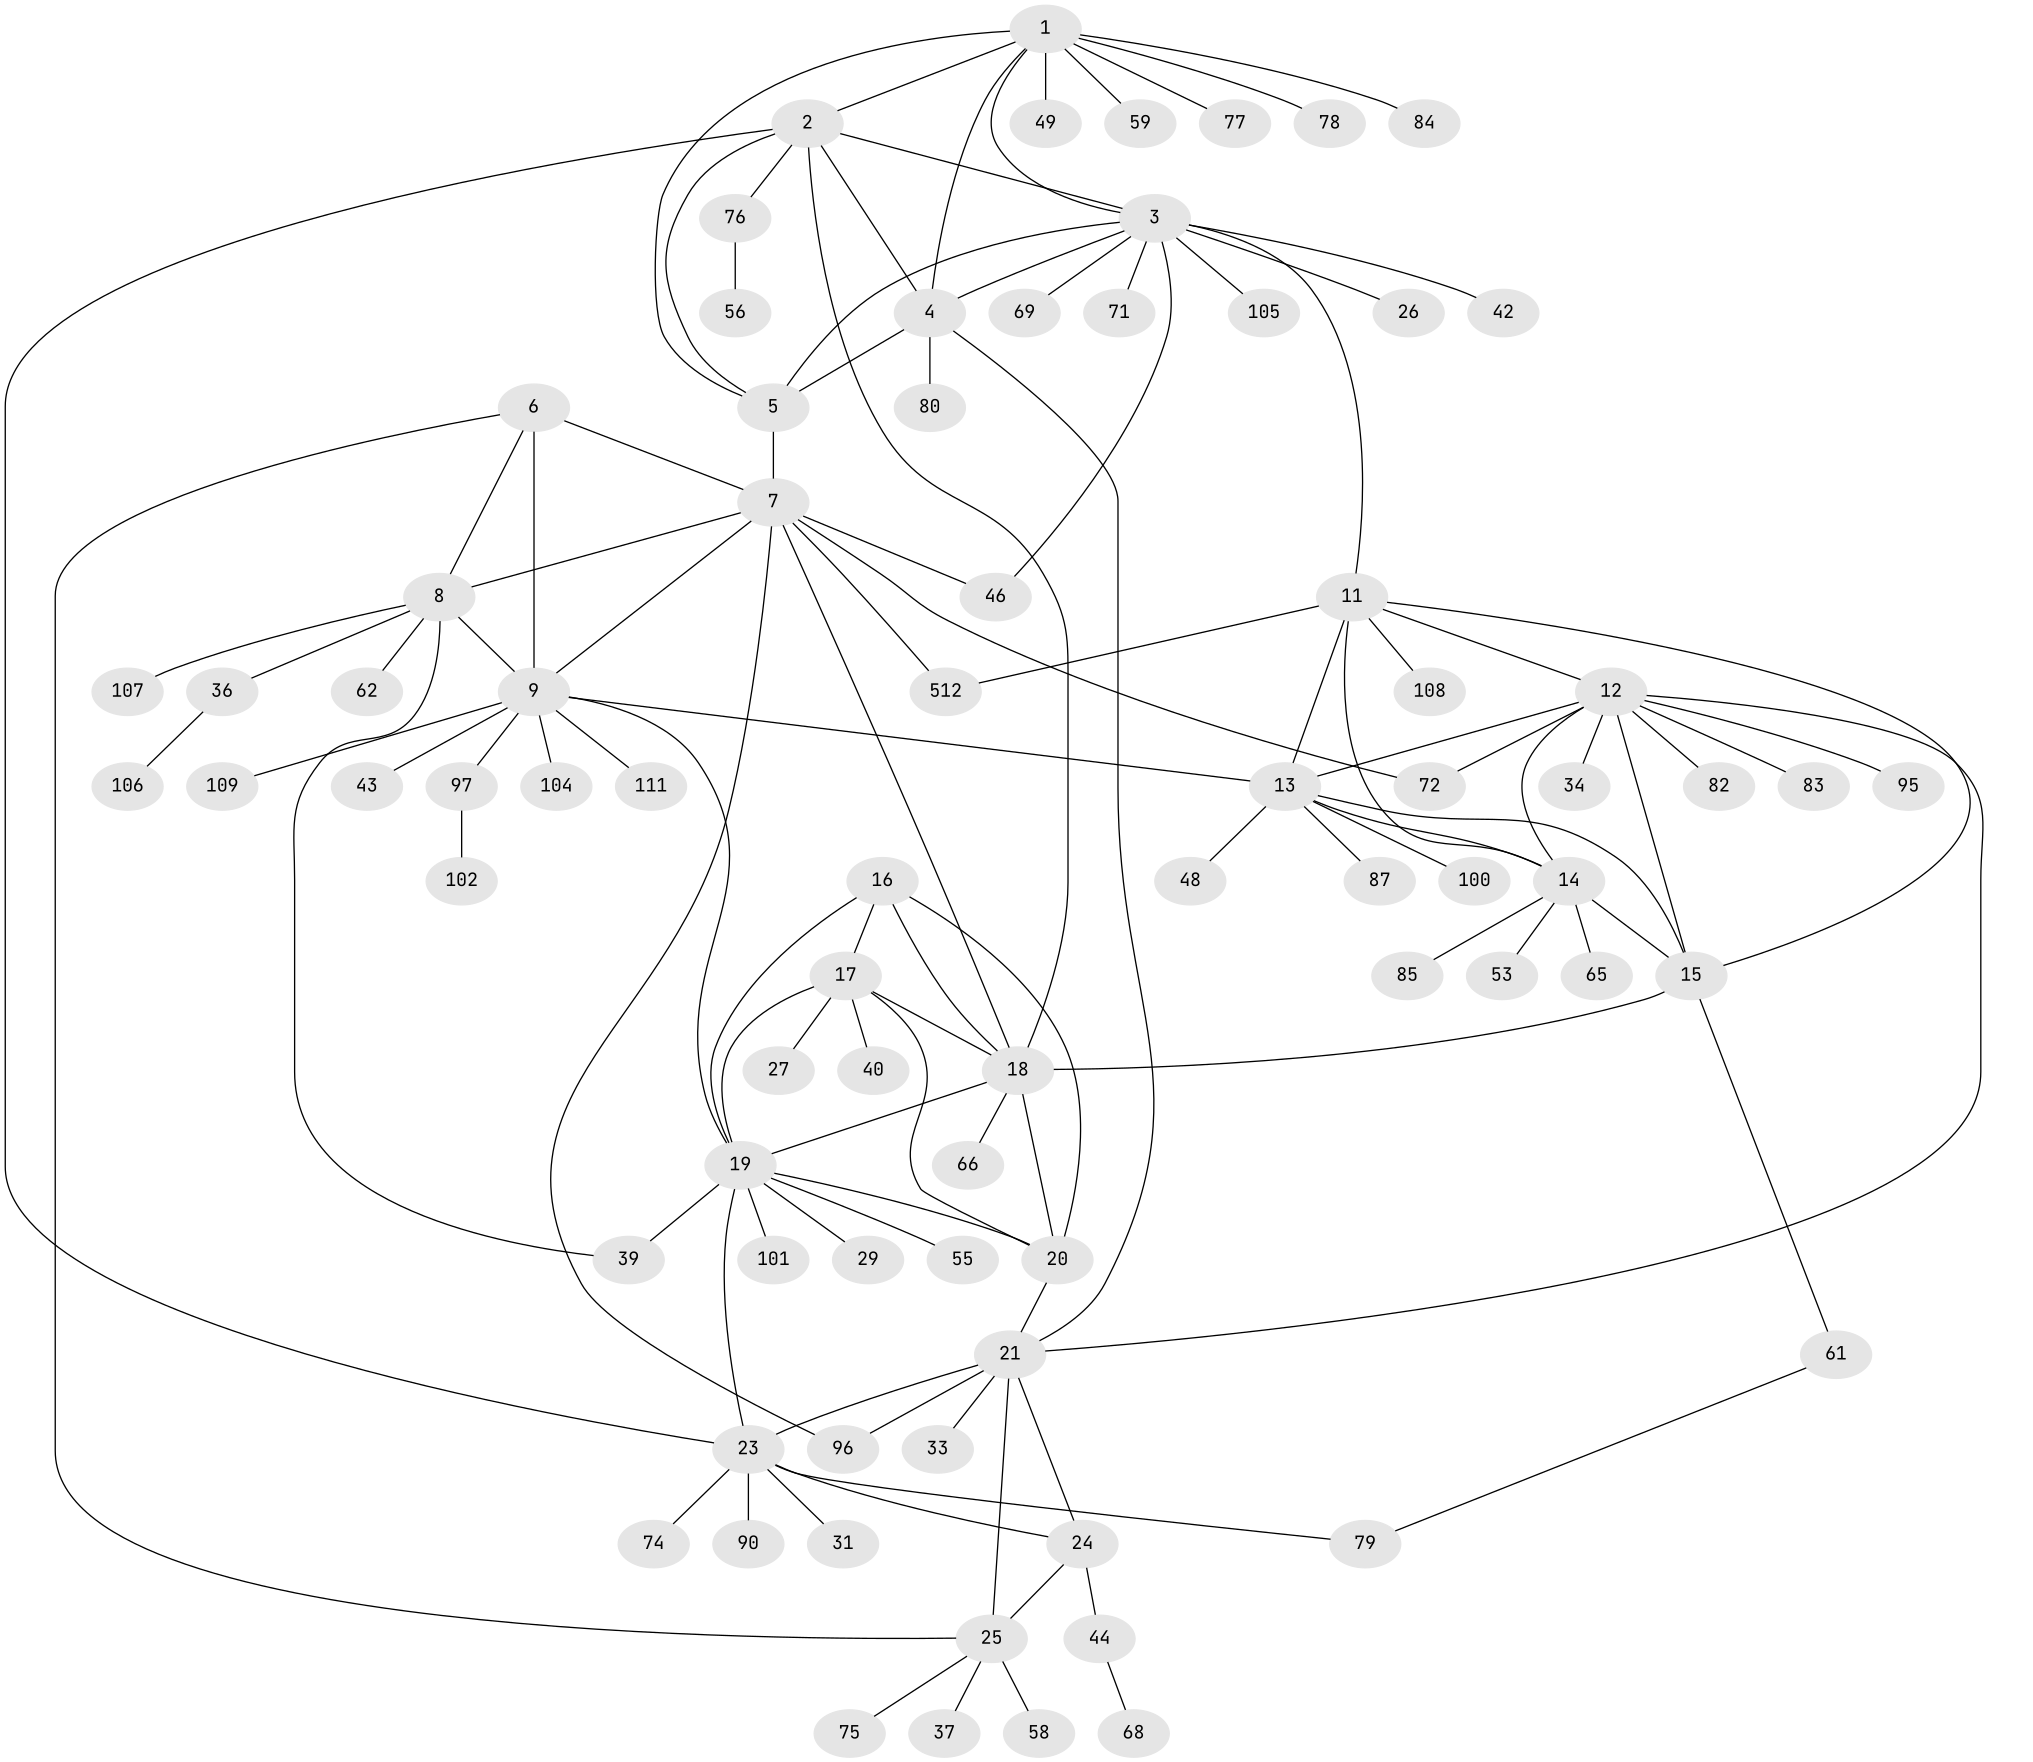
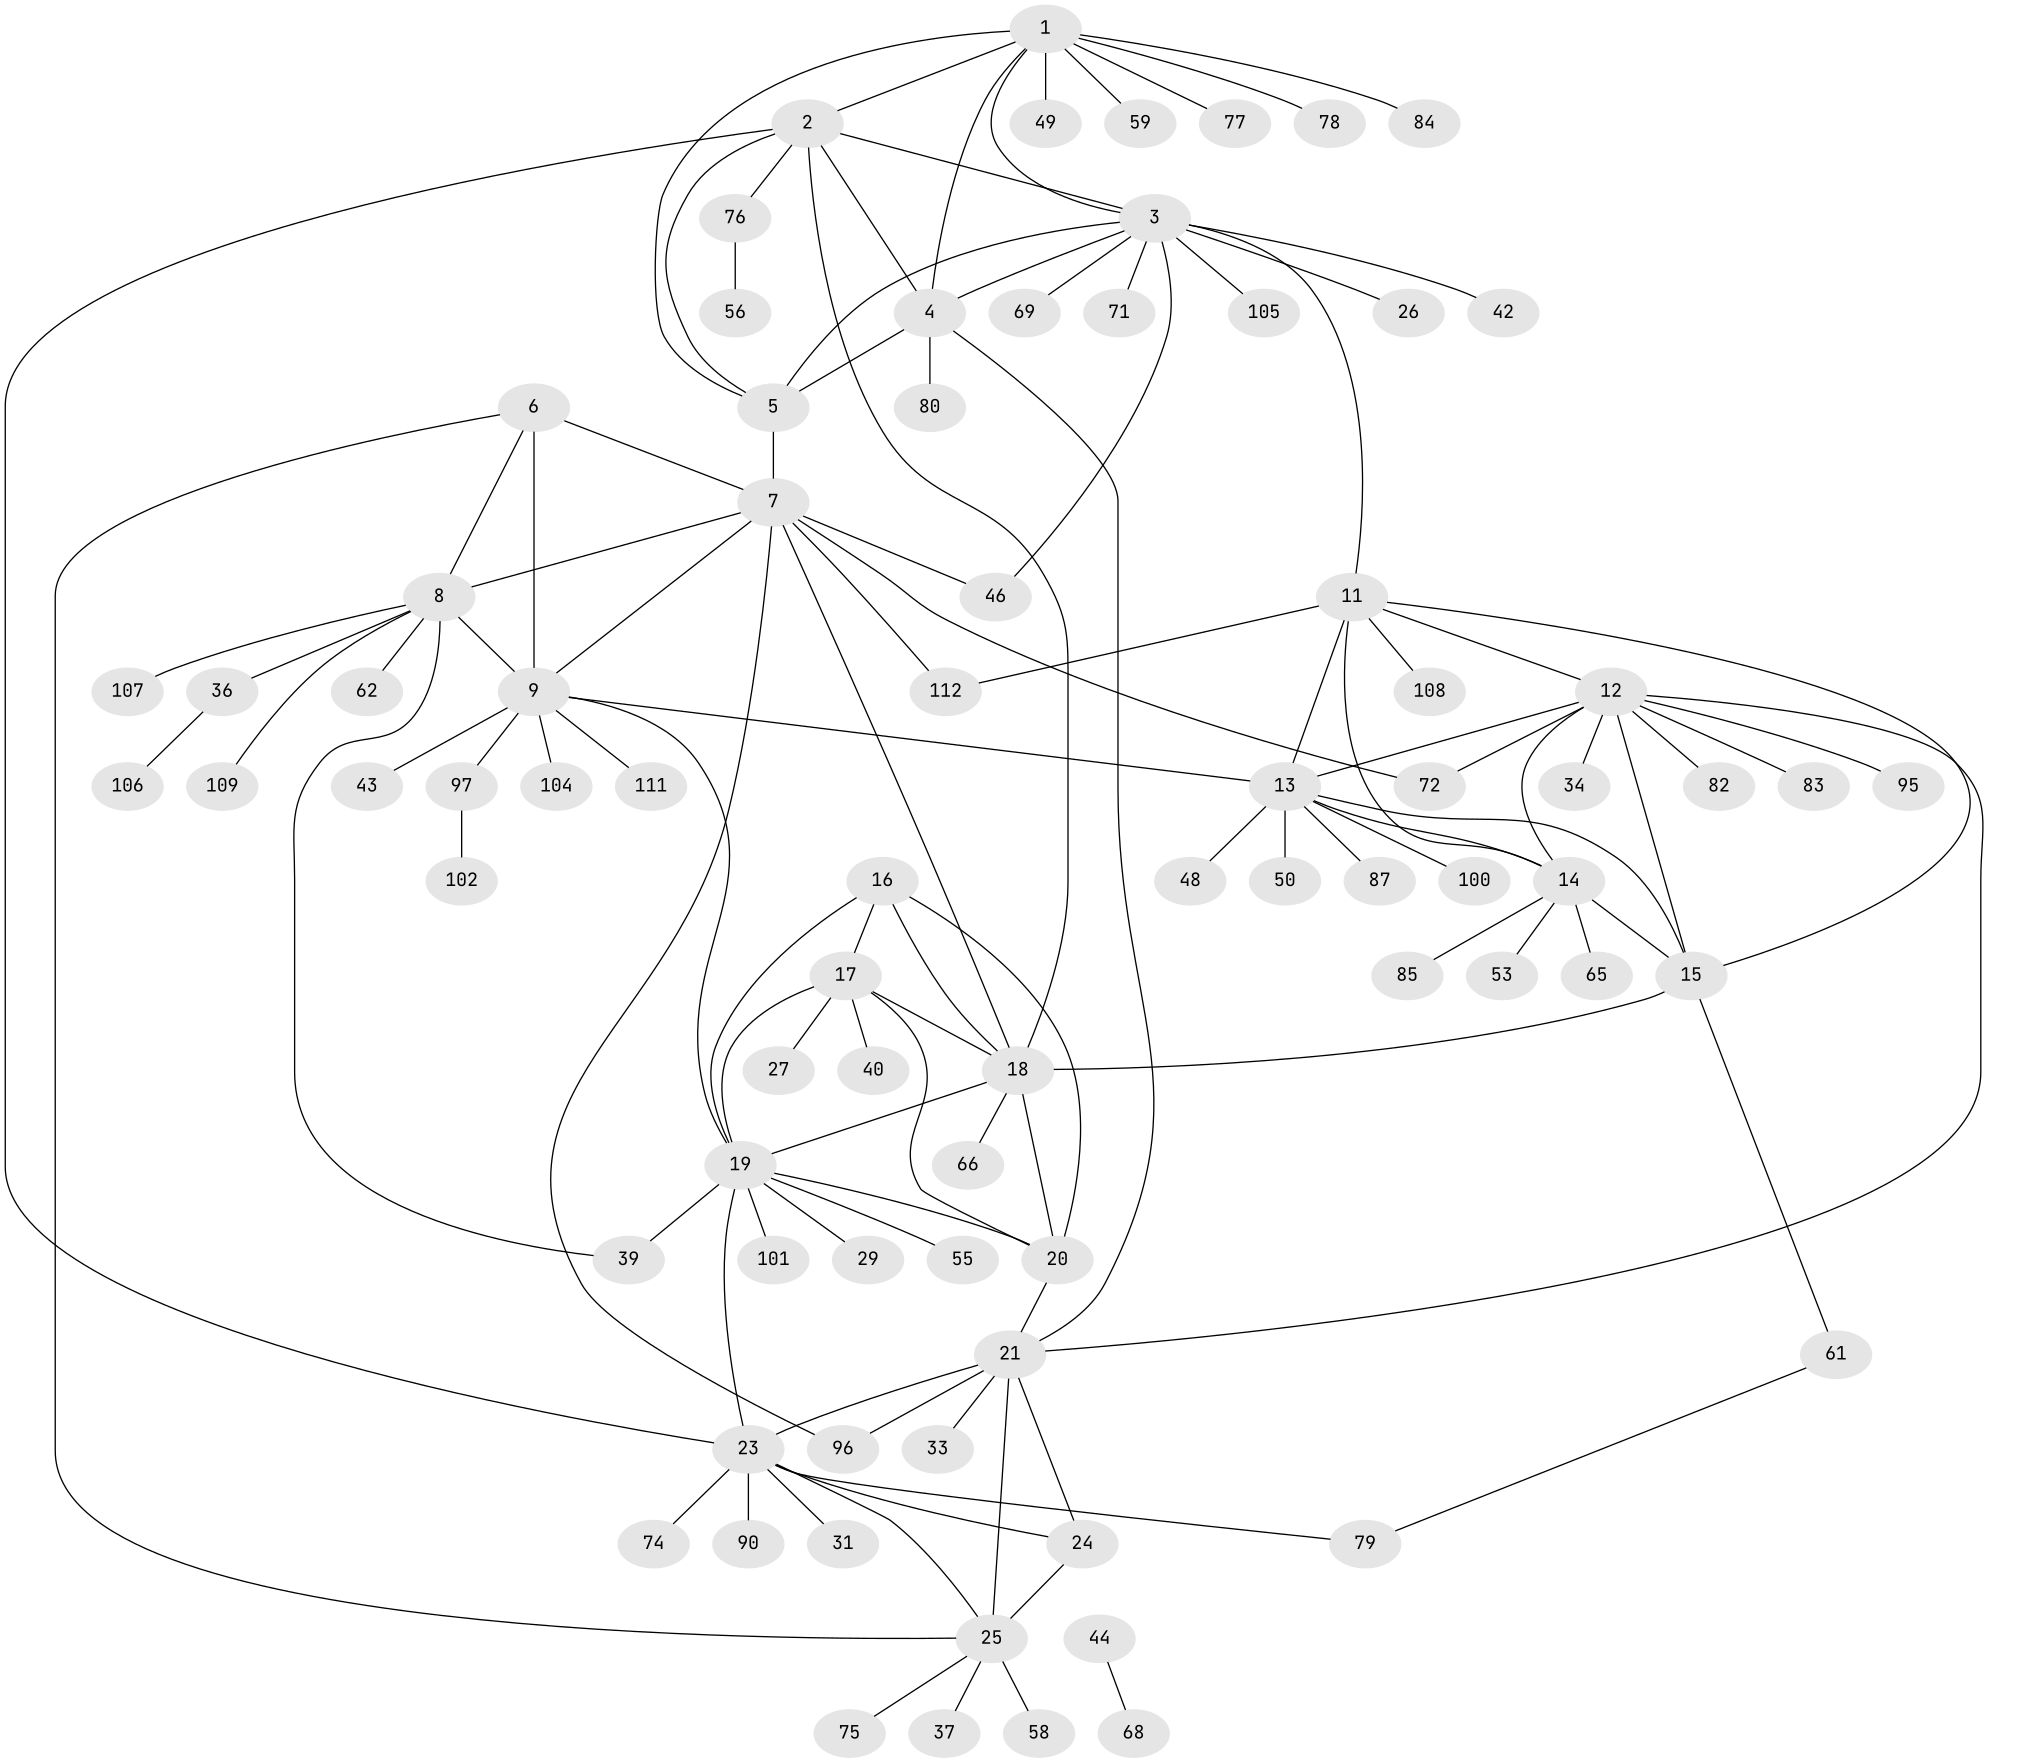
(946, 692) -> (946, 692)
(415, 728) -> (312, 675)
none -> (1285, 881)
none -> (892, 1522)
(1091, 1591) -> none
